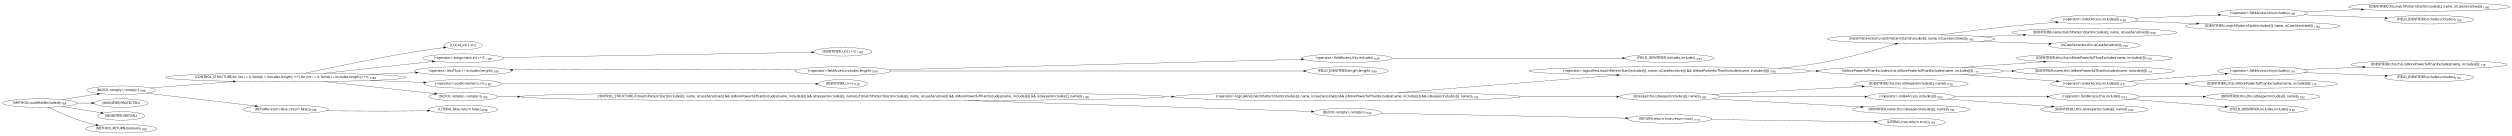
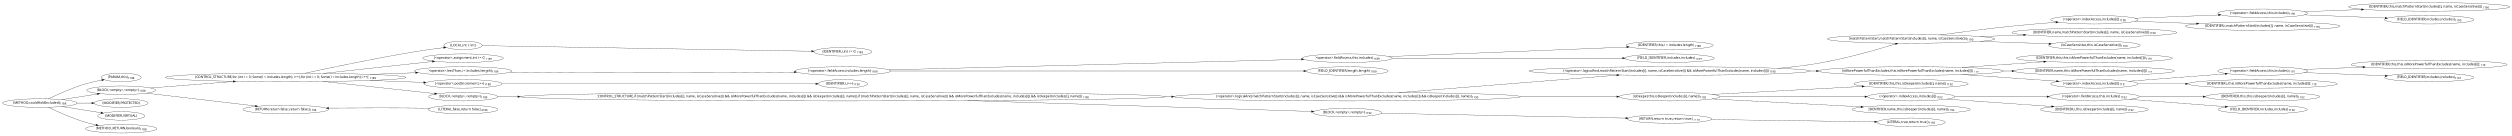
none -> (1670, 45)
(657, 55) -> (647, 48)
(655, 69) -> (652, 73)
none -> (121, 77)
(377, 111) -> (379, 108)
